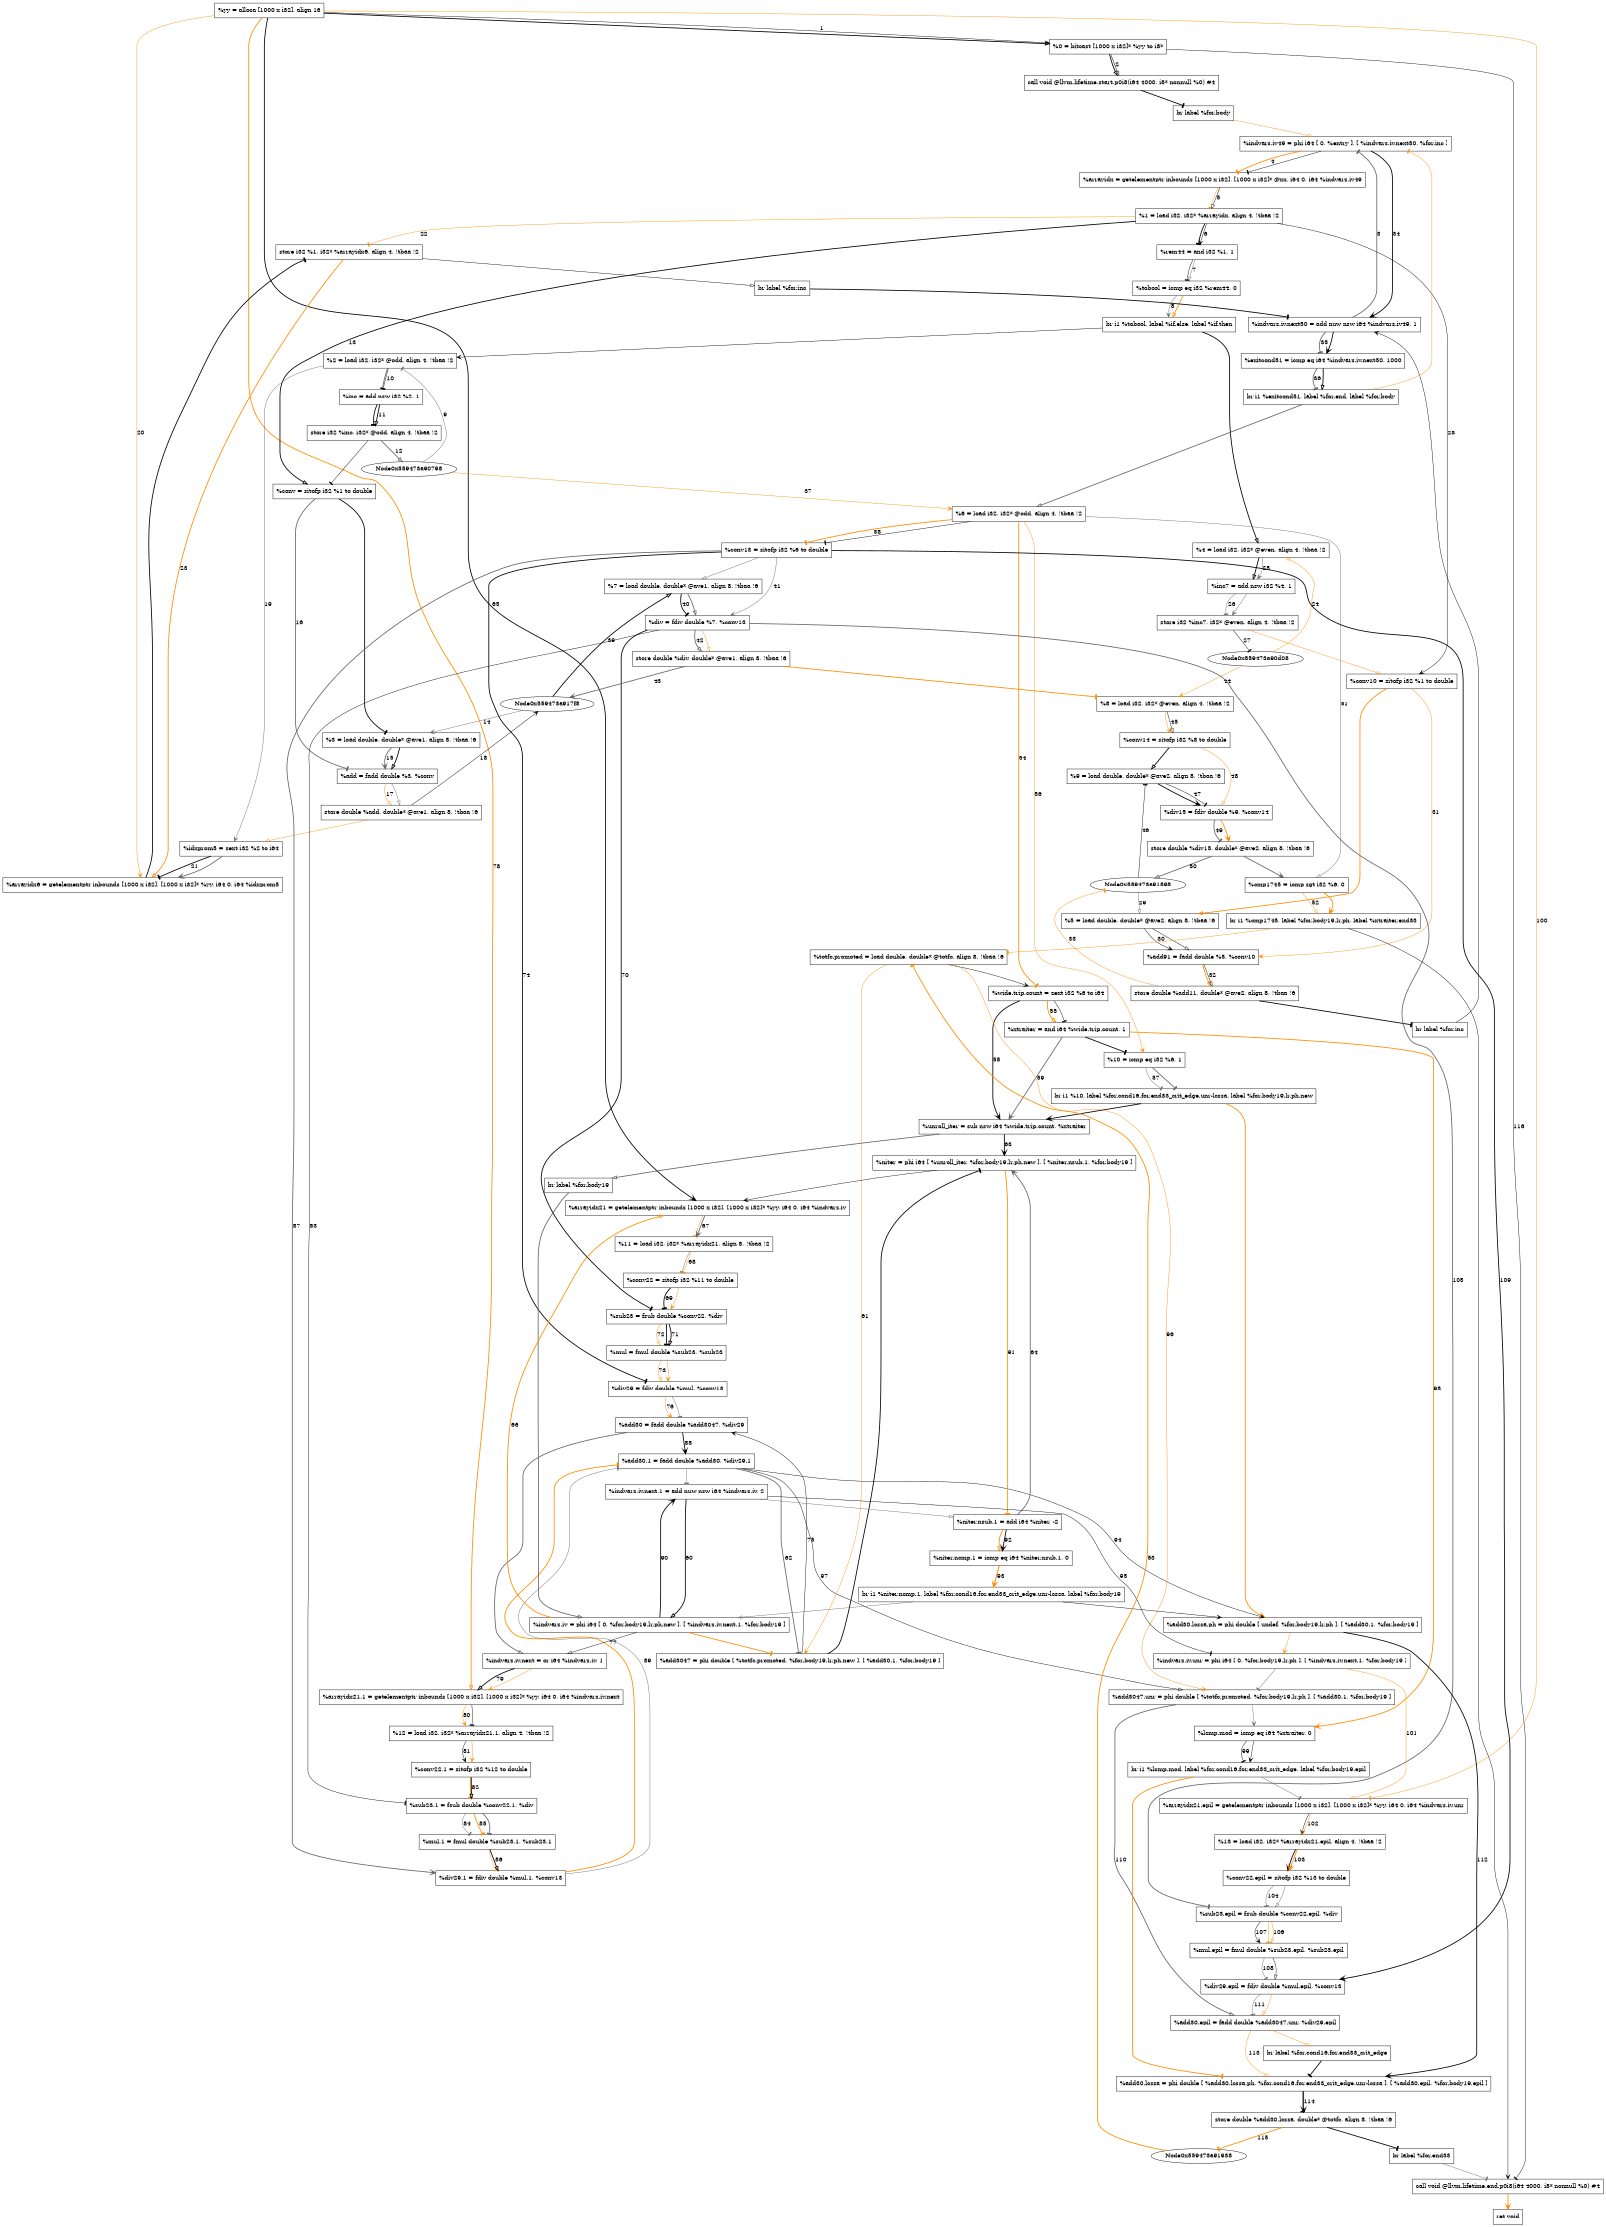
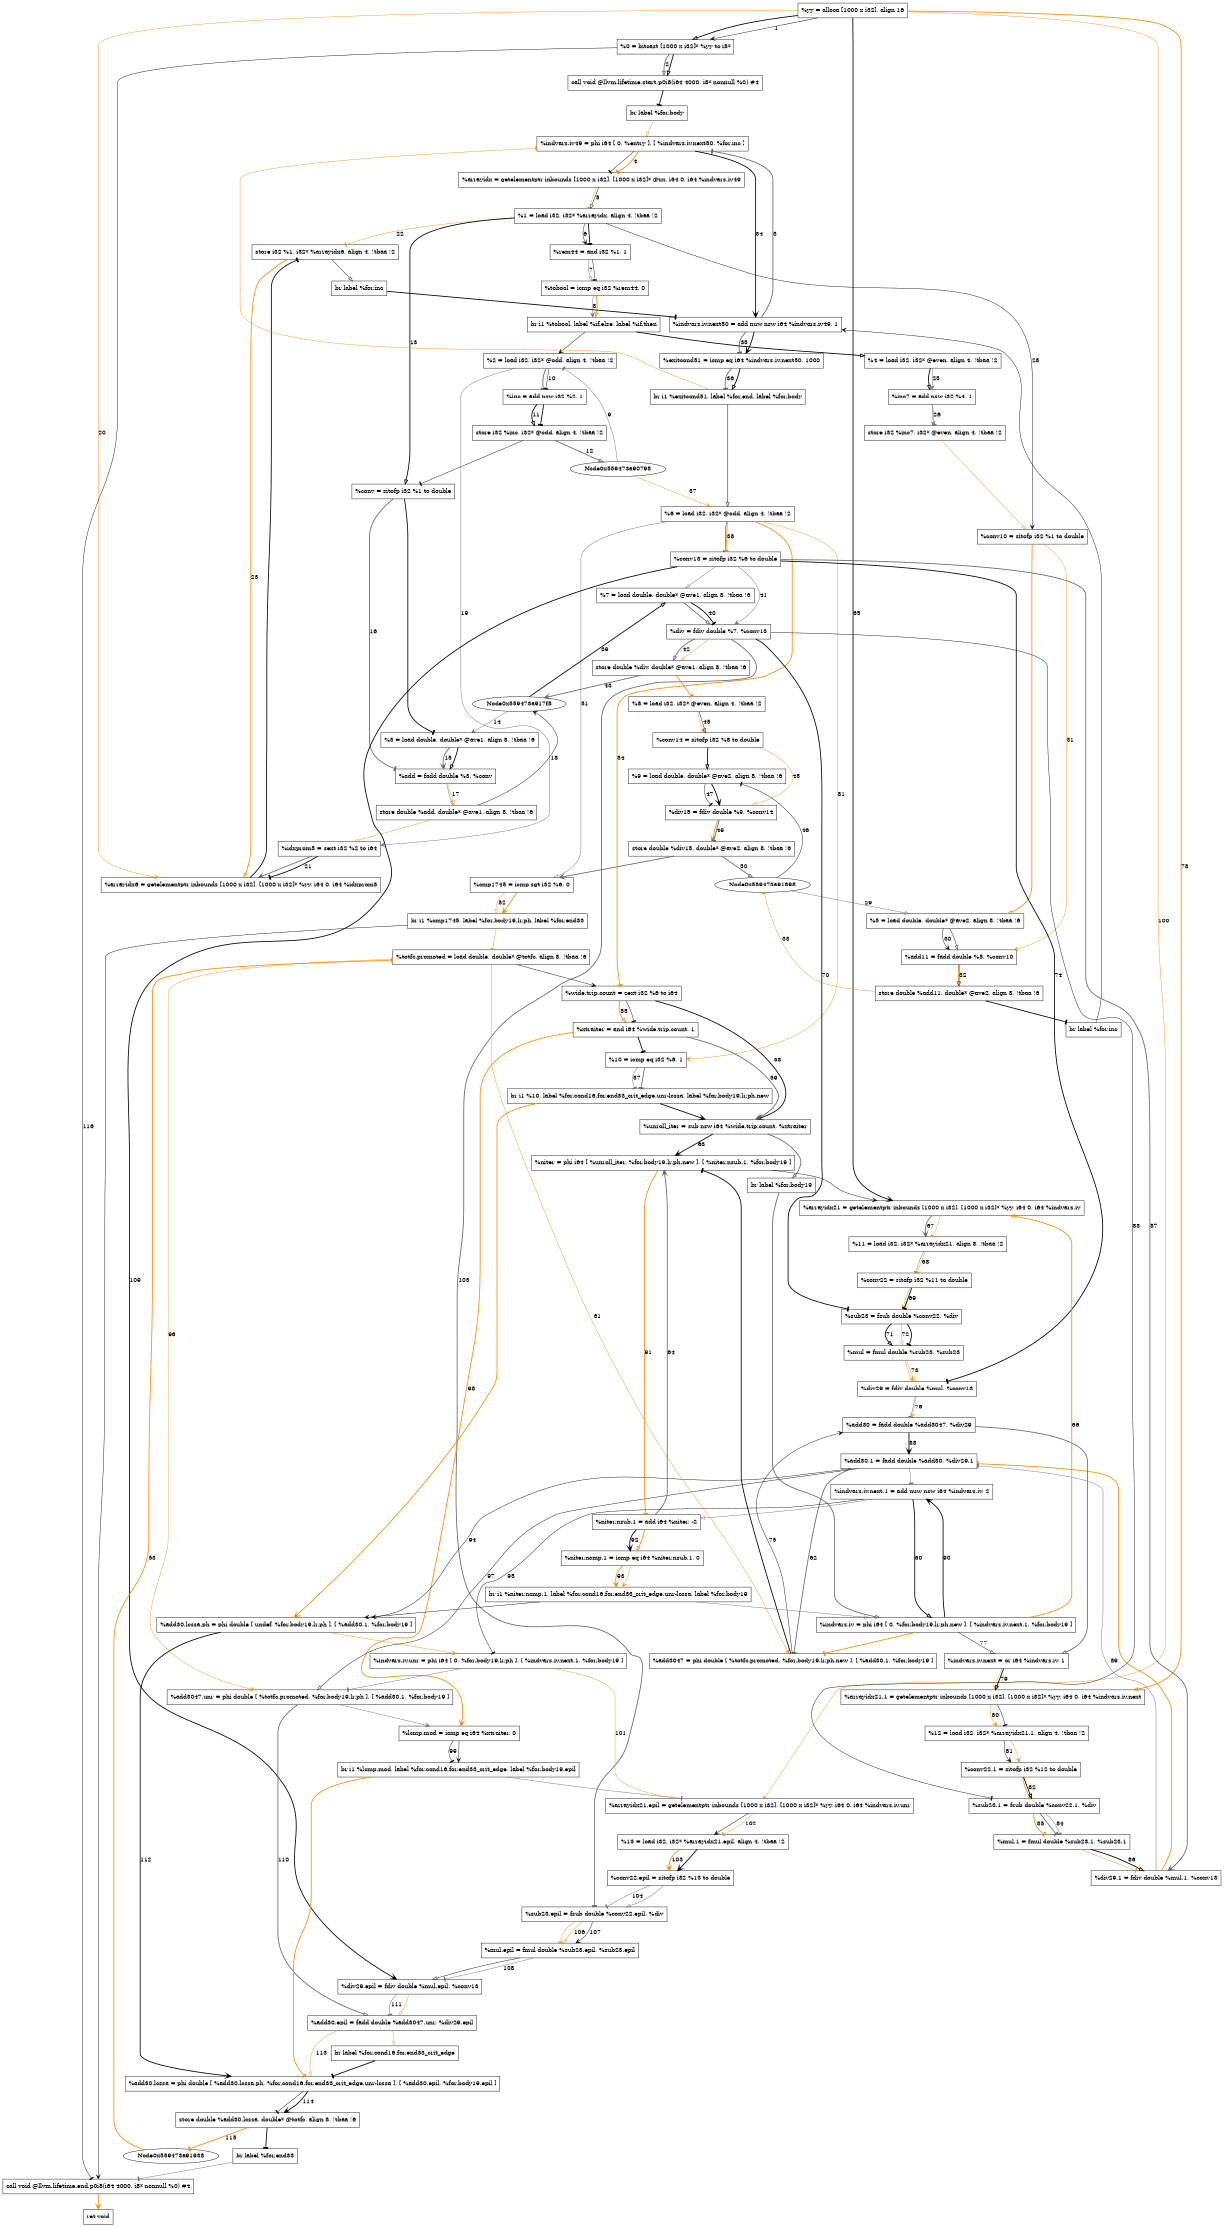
(1256, 659) -> none
(1038, 794) -> (841, 794)
(1323, 921) -> (497, 921)
(1201, 957) -> (959, 957)
